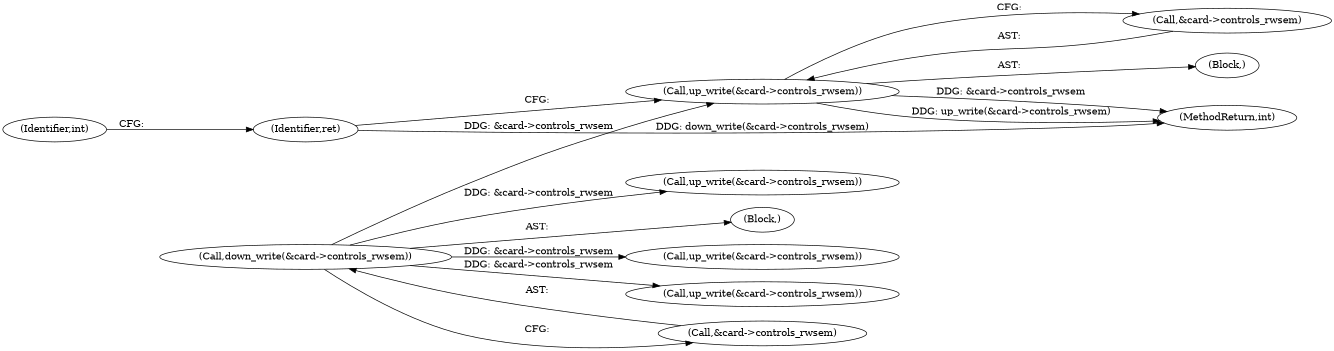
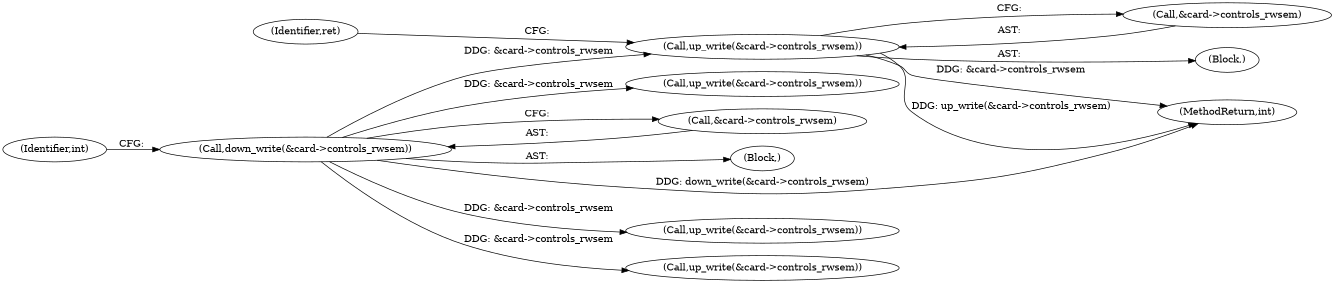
(177, 130) -> (130, 149)
(758, 133) -> (787, 194)
